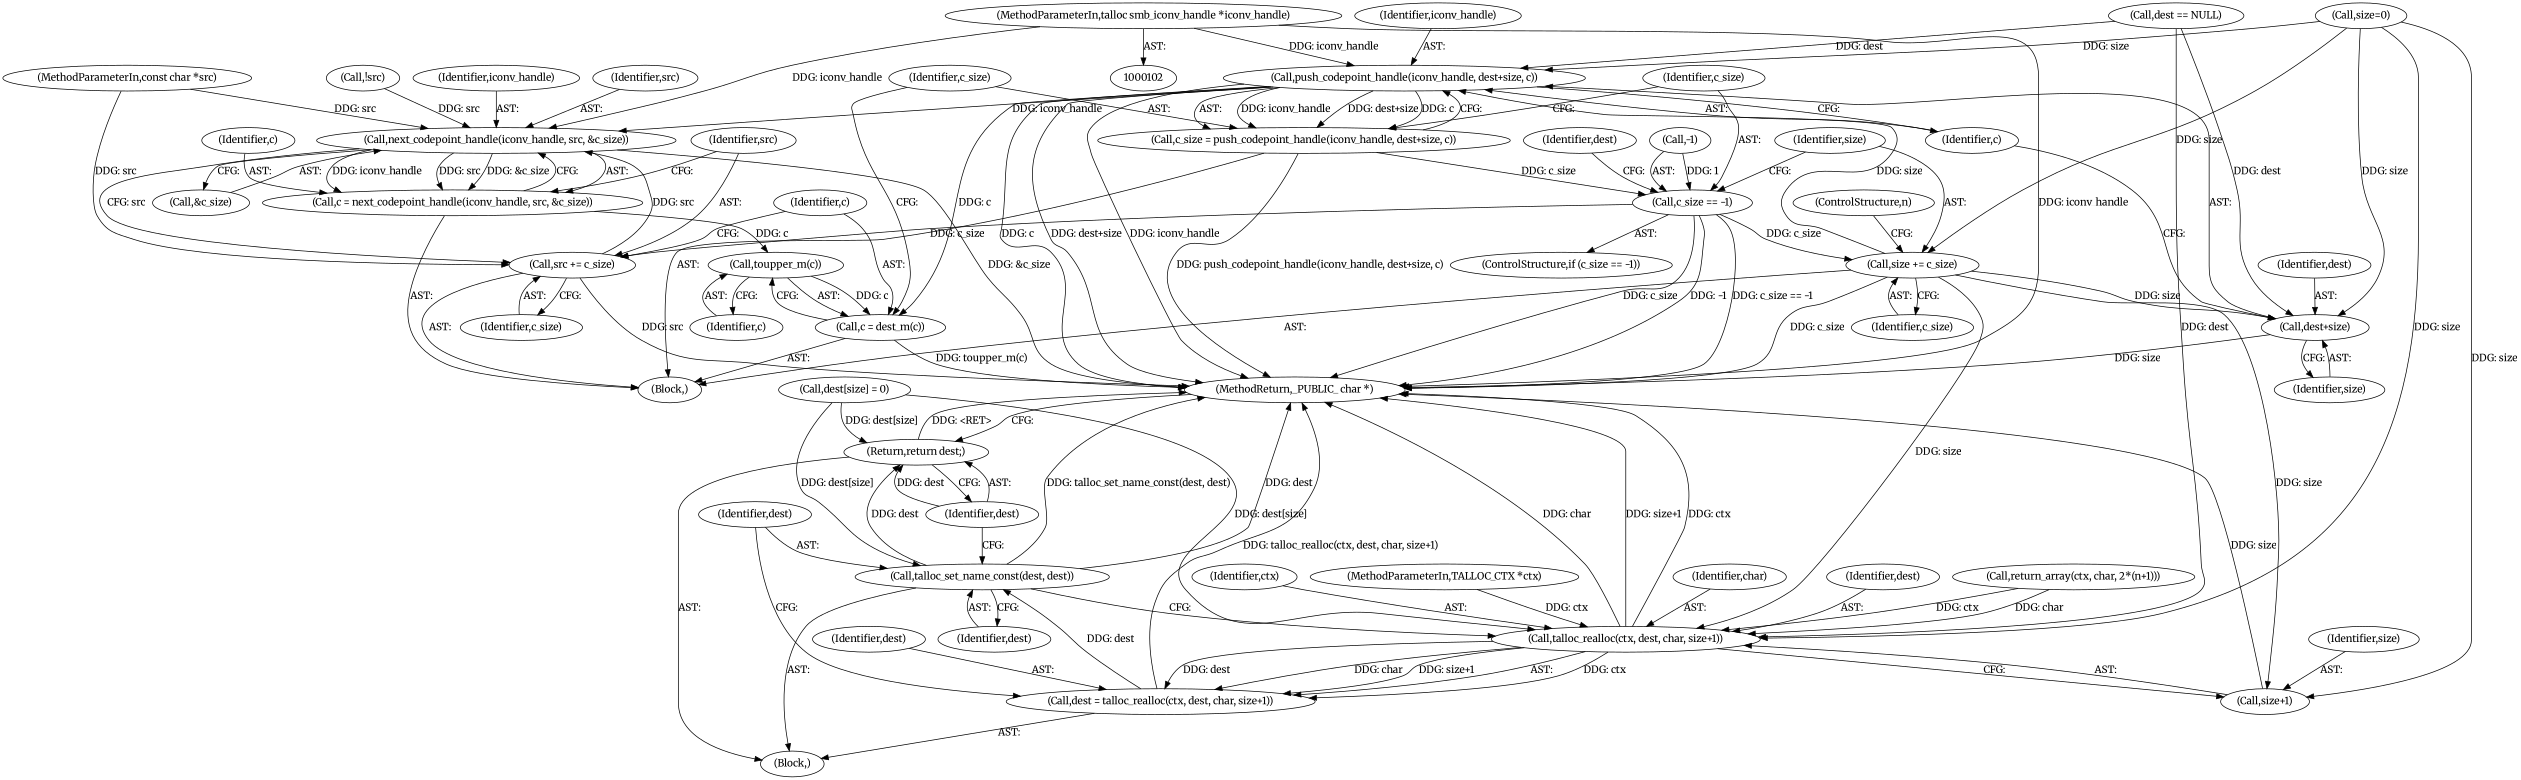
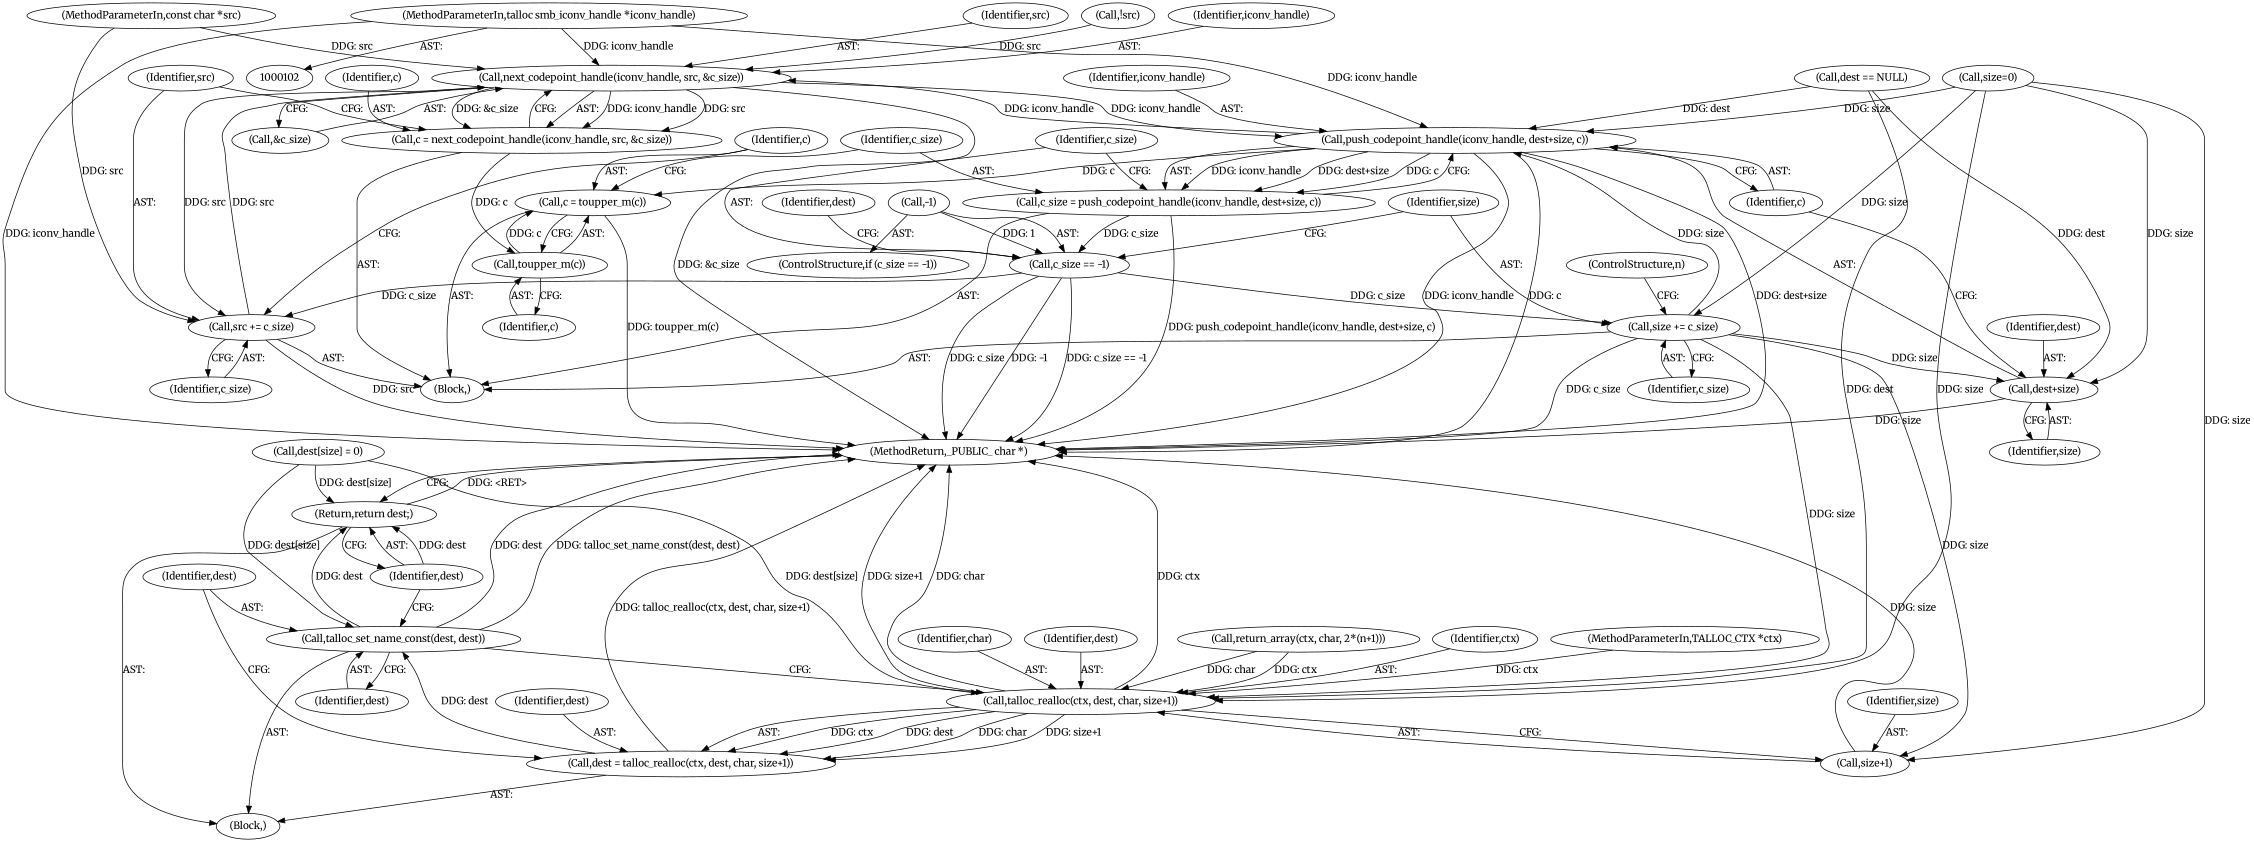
none -> (1031, 94)
(127, 203) -> (205, 203)
(1631, 232) -> (891, 231)
(880, 328) -> (593, 203)
